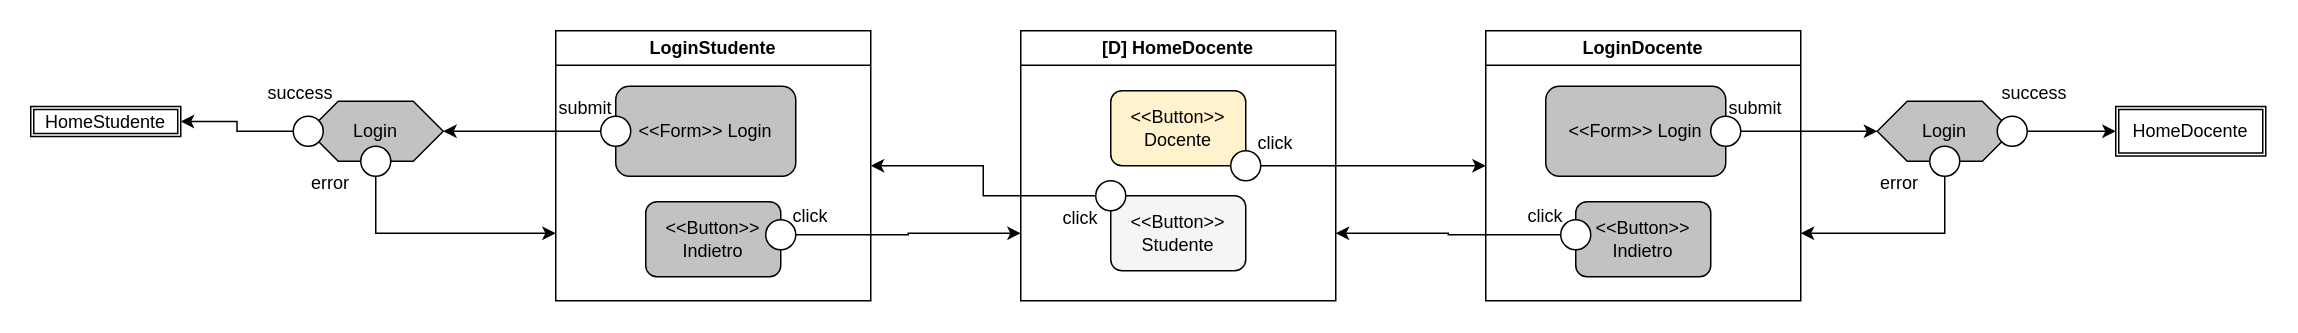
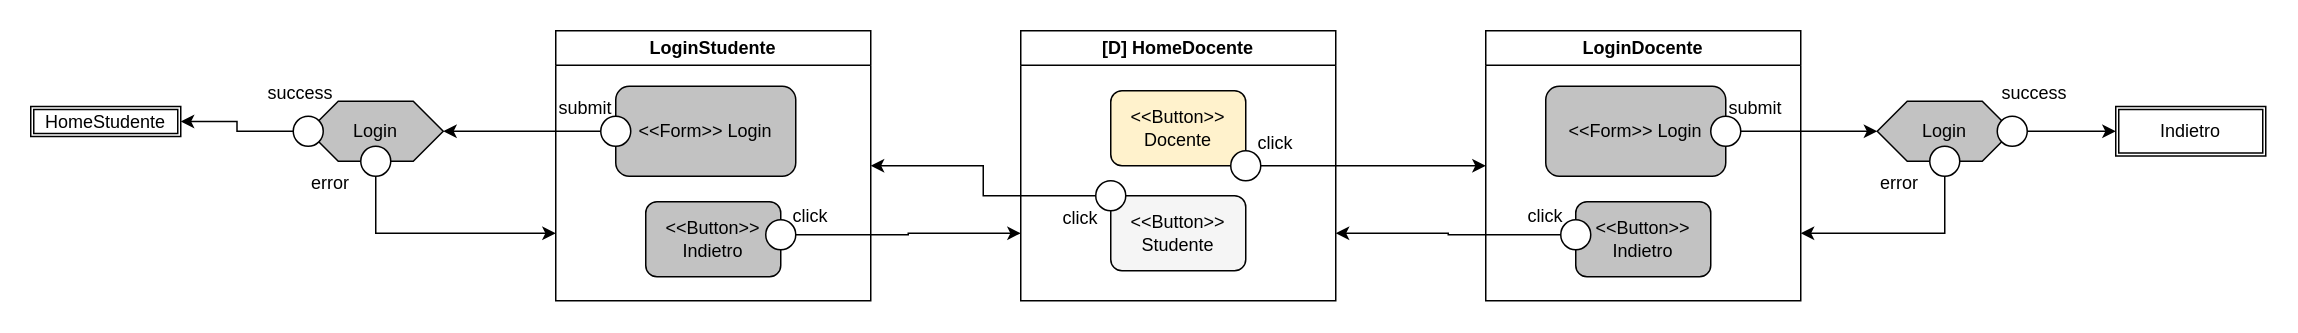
(2191, 131) -> (2191, 131)
